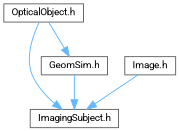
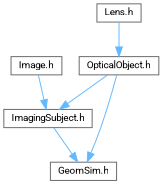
none -> (119, 13)
(74, 87) -> (63, 141)
